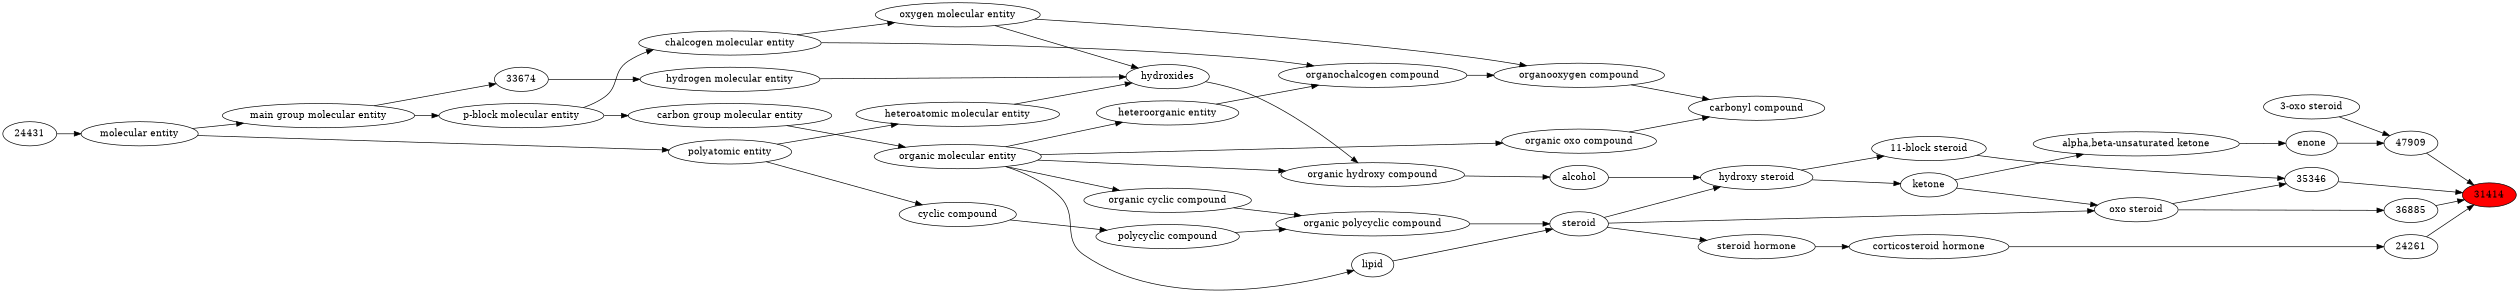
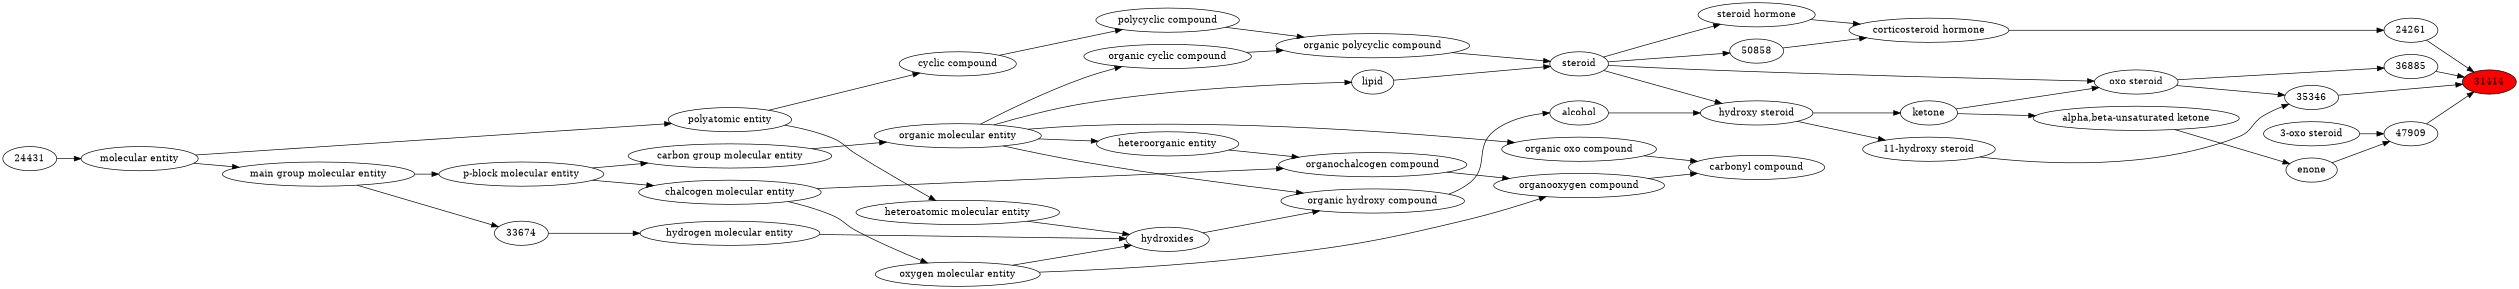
none -> (1757, 51)
(1929, 149) -> (1929, 149)
